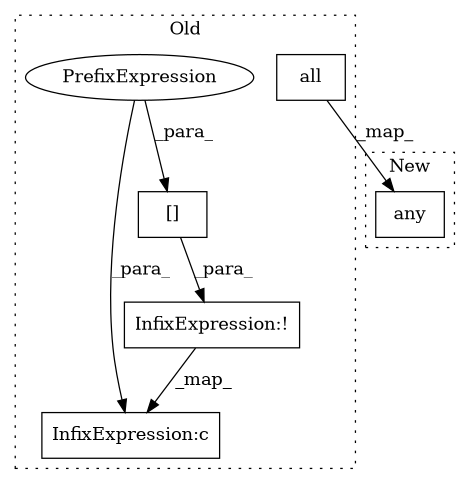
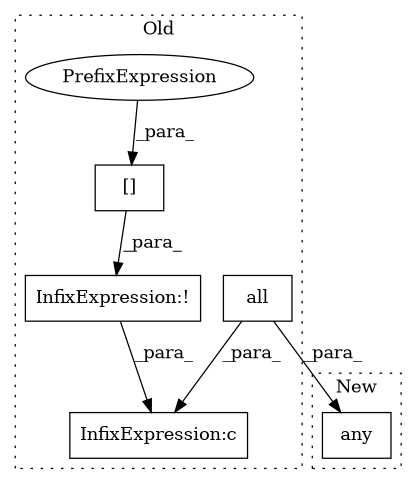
(385, 133) -> (333, 354)
(113, 250) -> (212, 361)
(204, 380) -> (164, 354)
